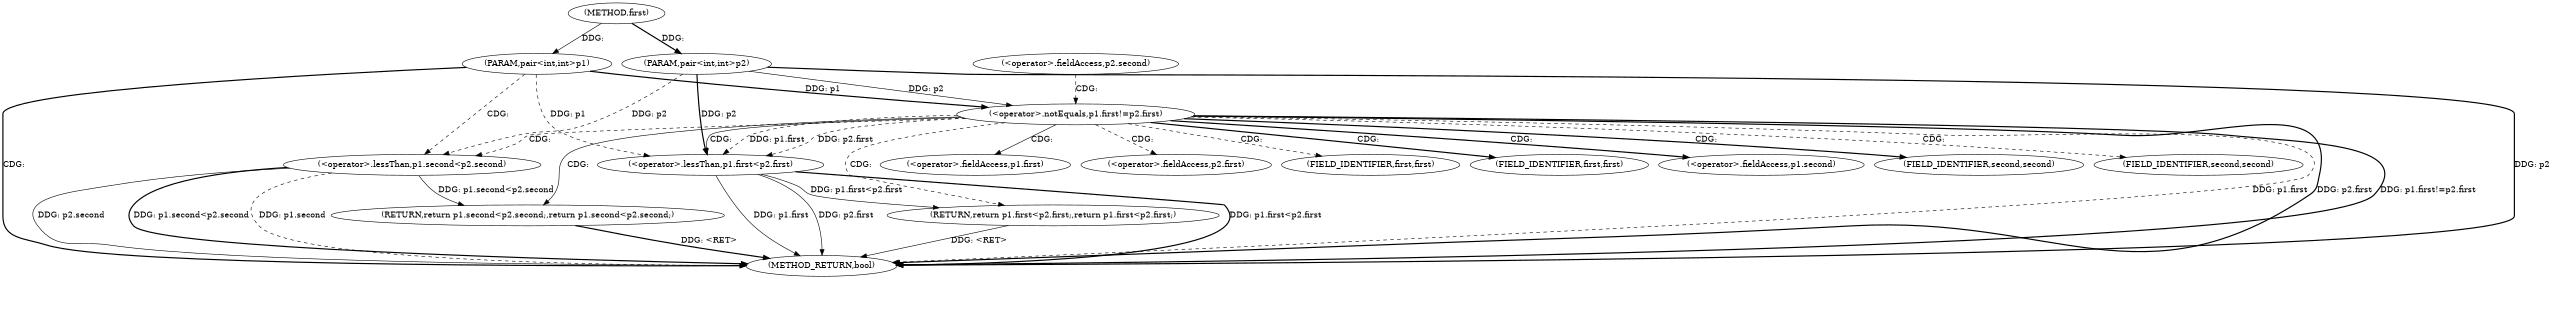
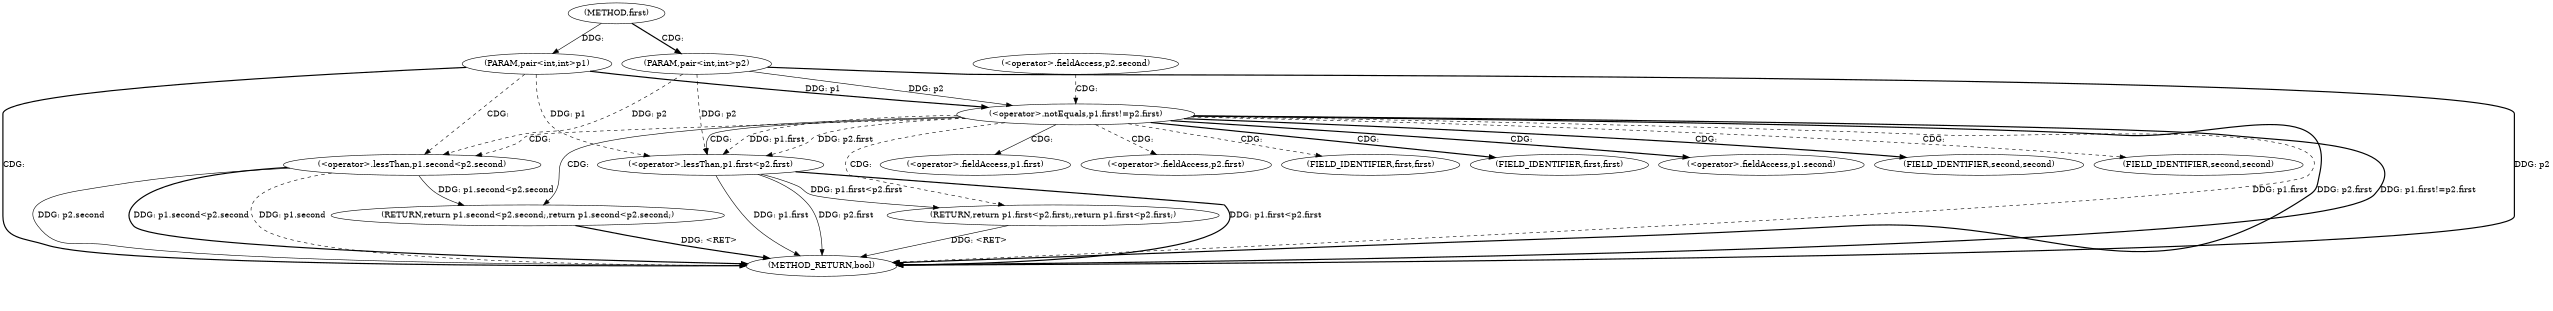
(674, 39) -> (674, 39)
(700, 112) -> (700, 112)
